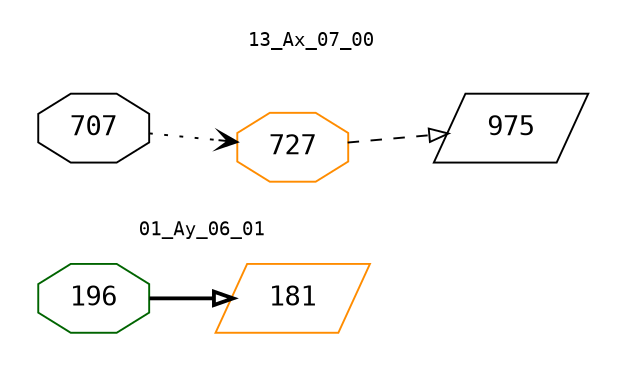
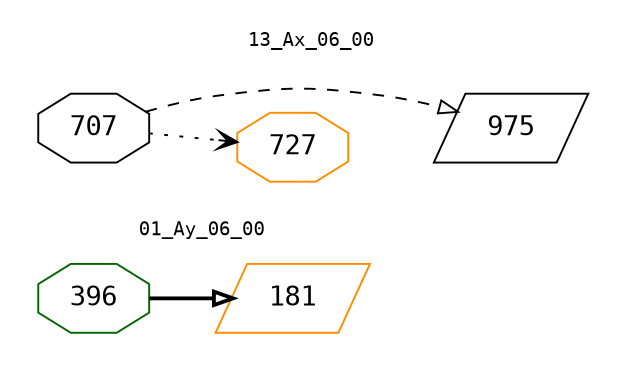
(312, 41) -> (312, 41)
(388, 139) -> (292, 89)
(203, 230) -> (203, 230)
(94, 298) -> (94, 298)
